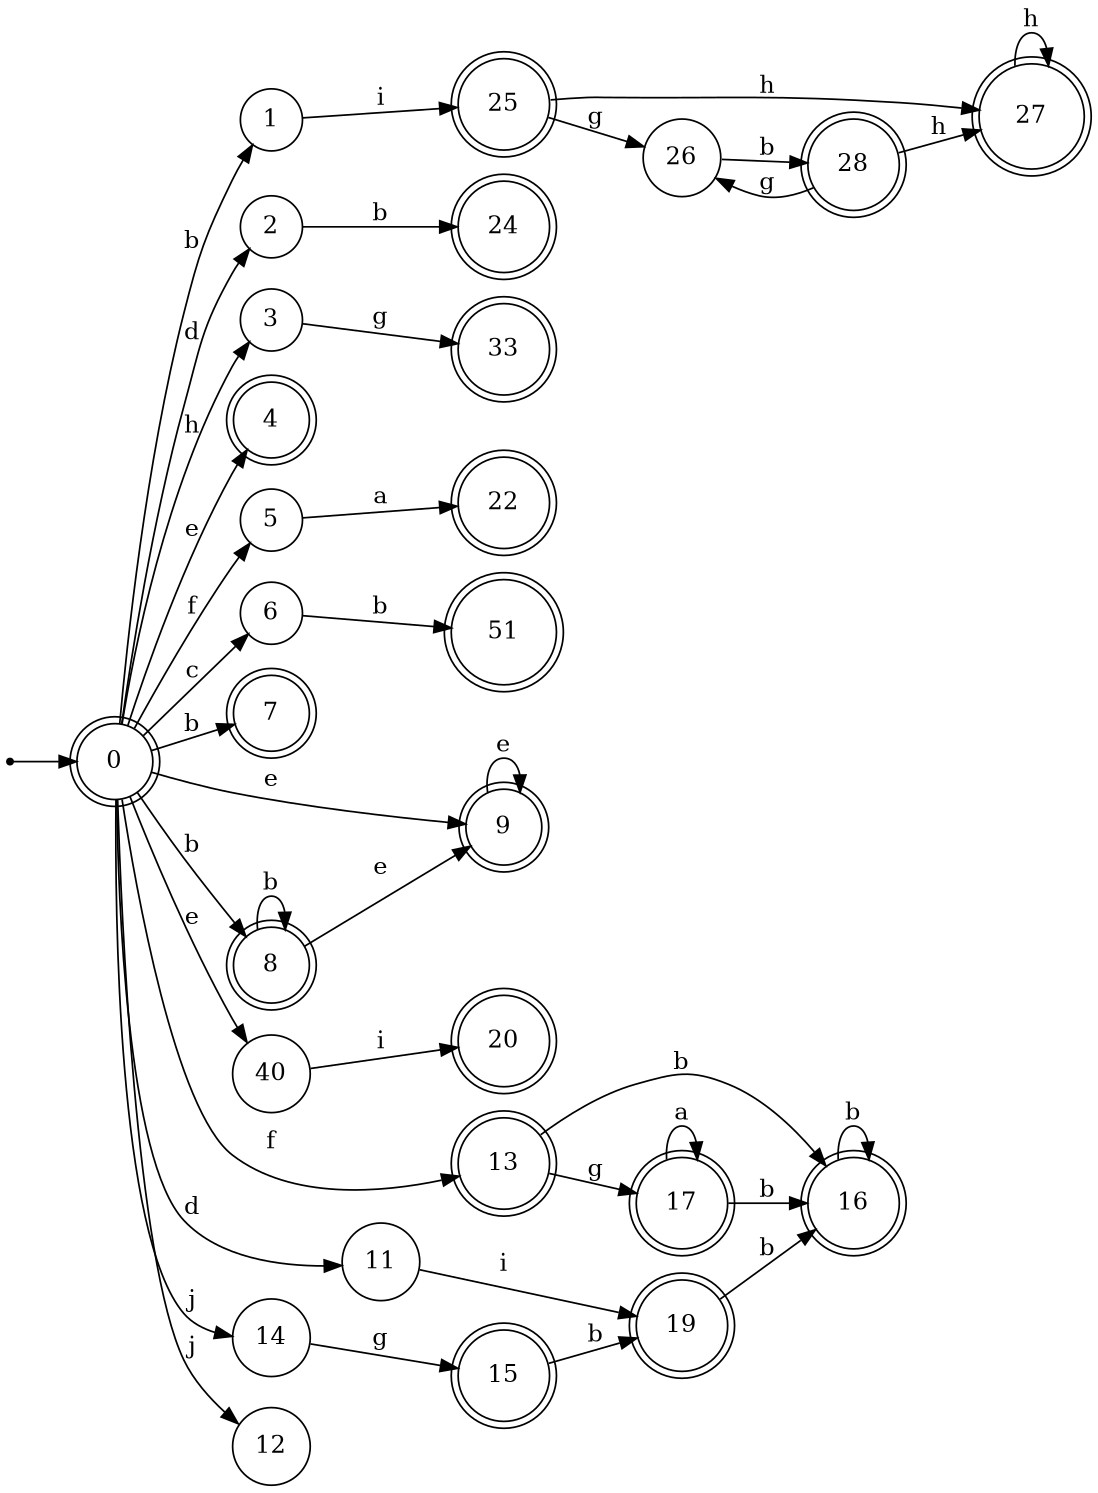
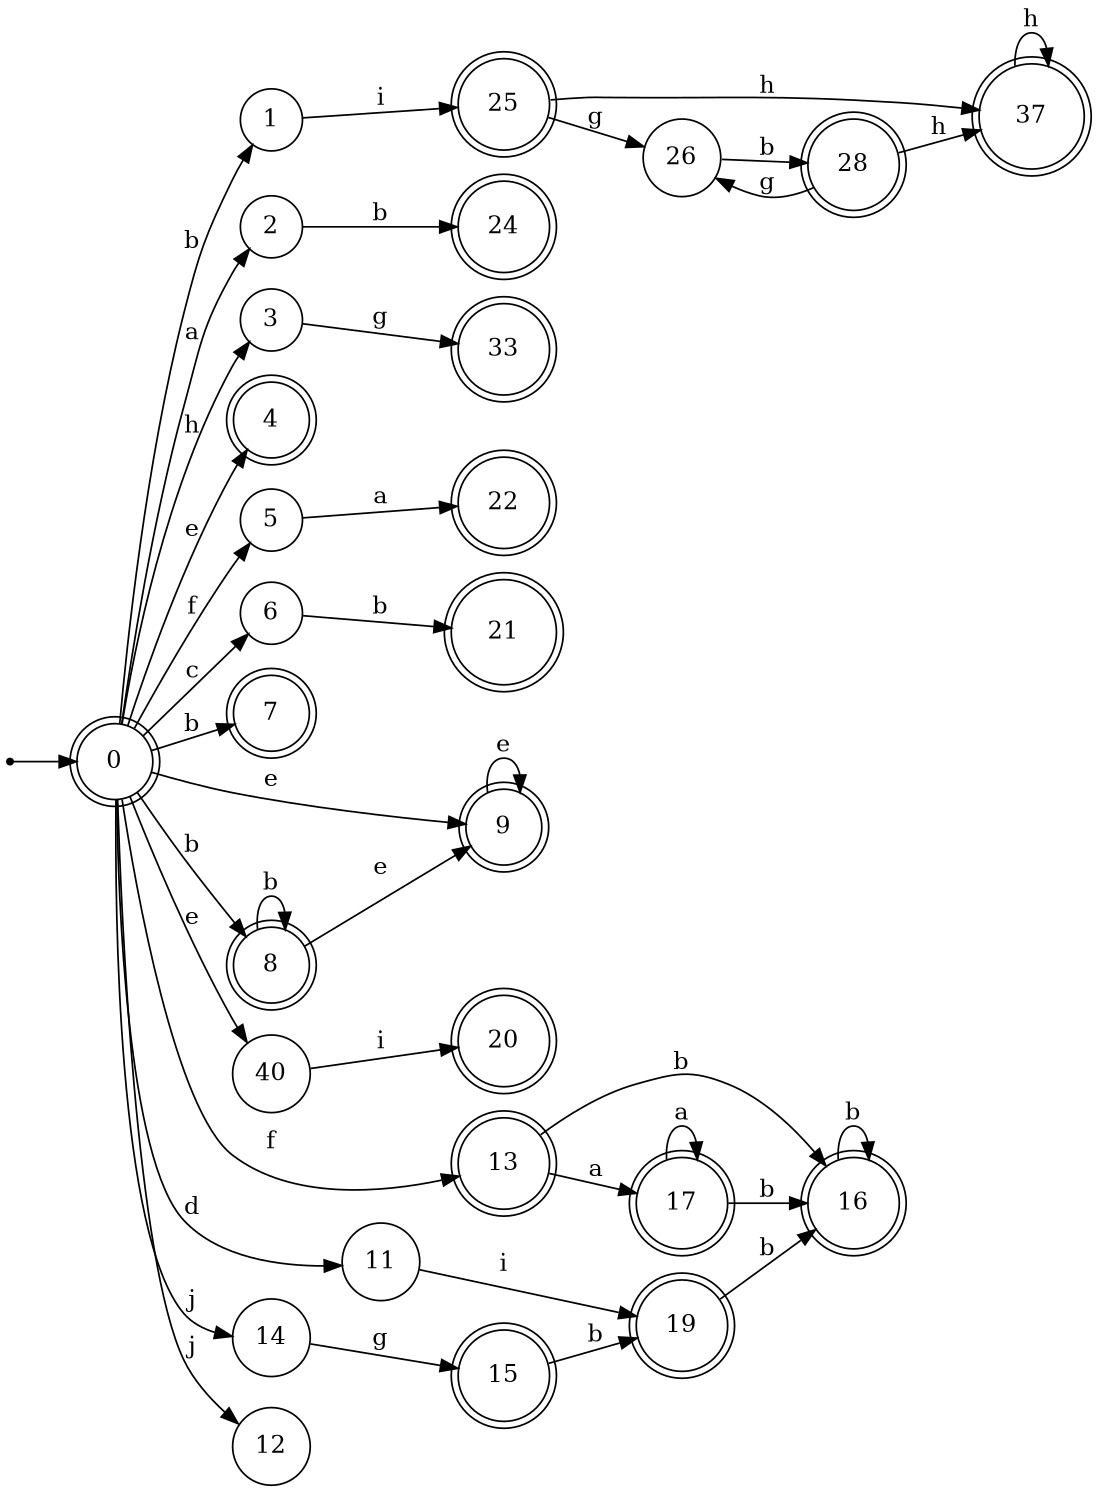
(1032, 116) -> (1032, 116)
(193, 333) -> (193, 333)
(504, 632) -> (504, 632)
(596, 1170) -> (596, 1170)
